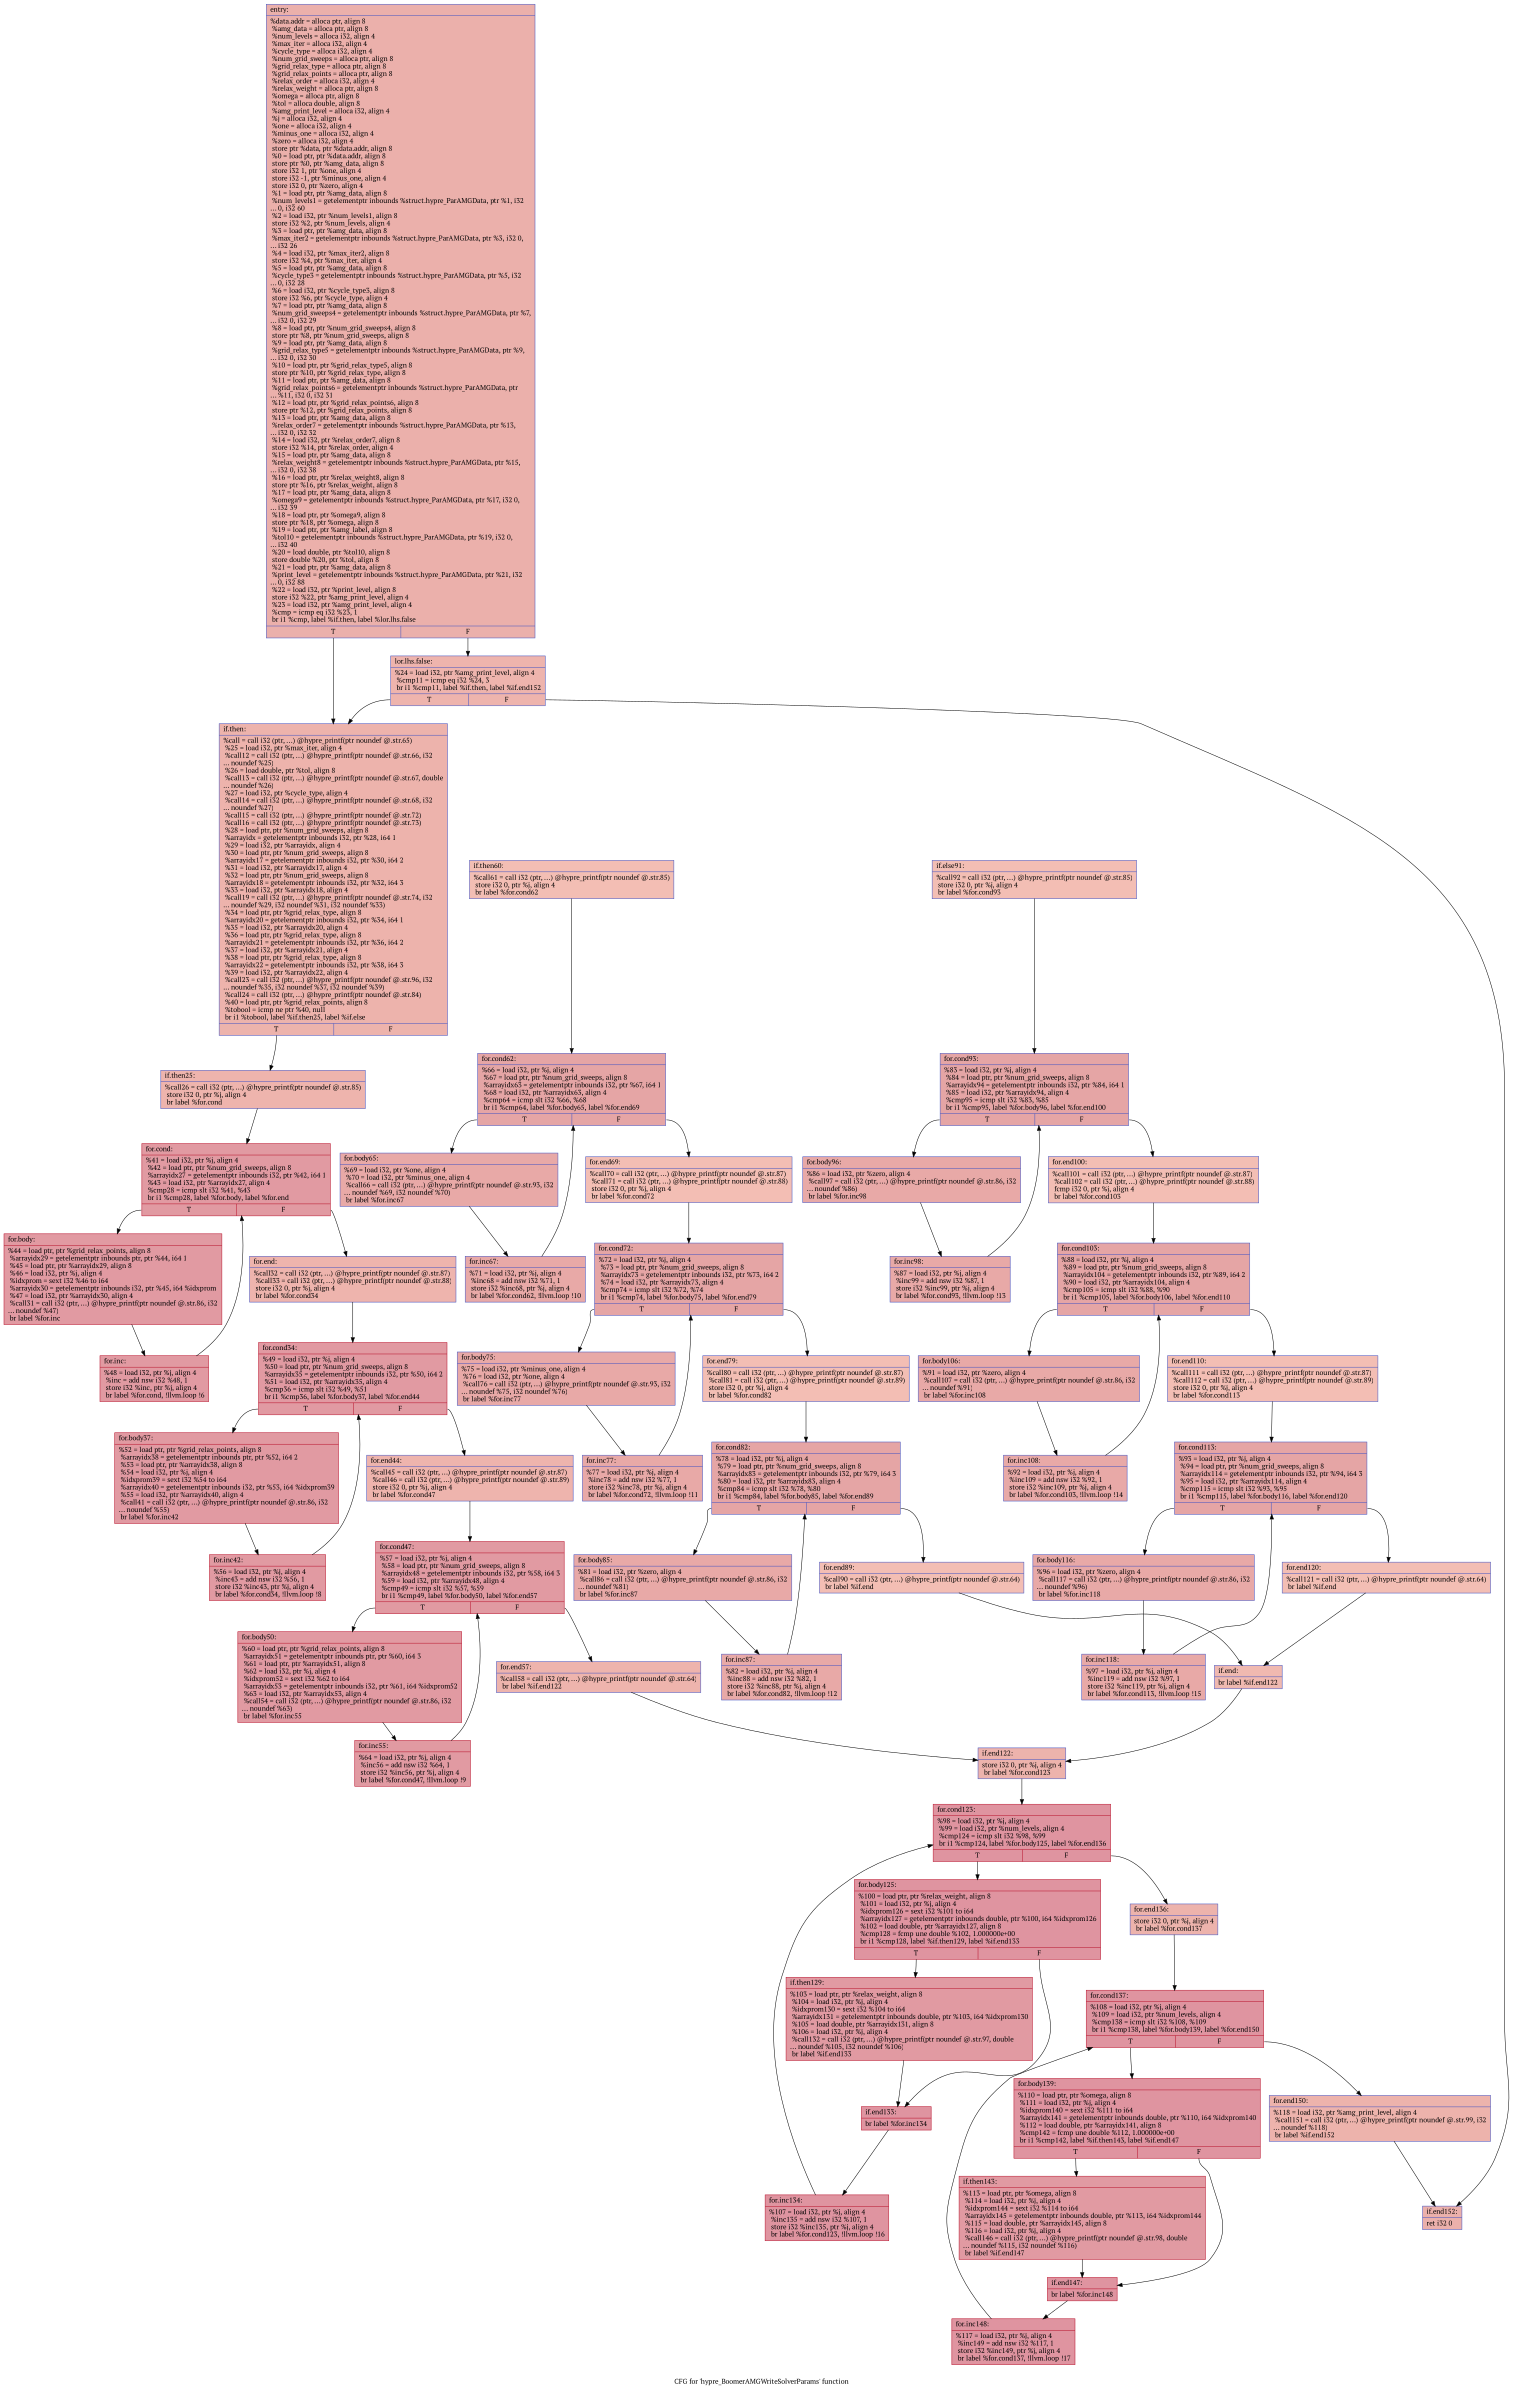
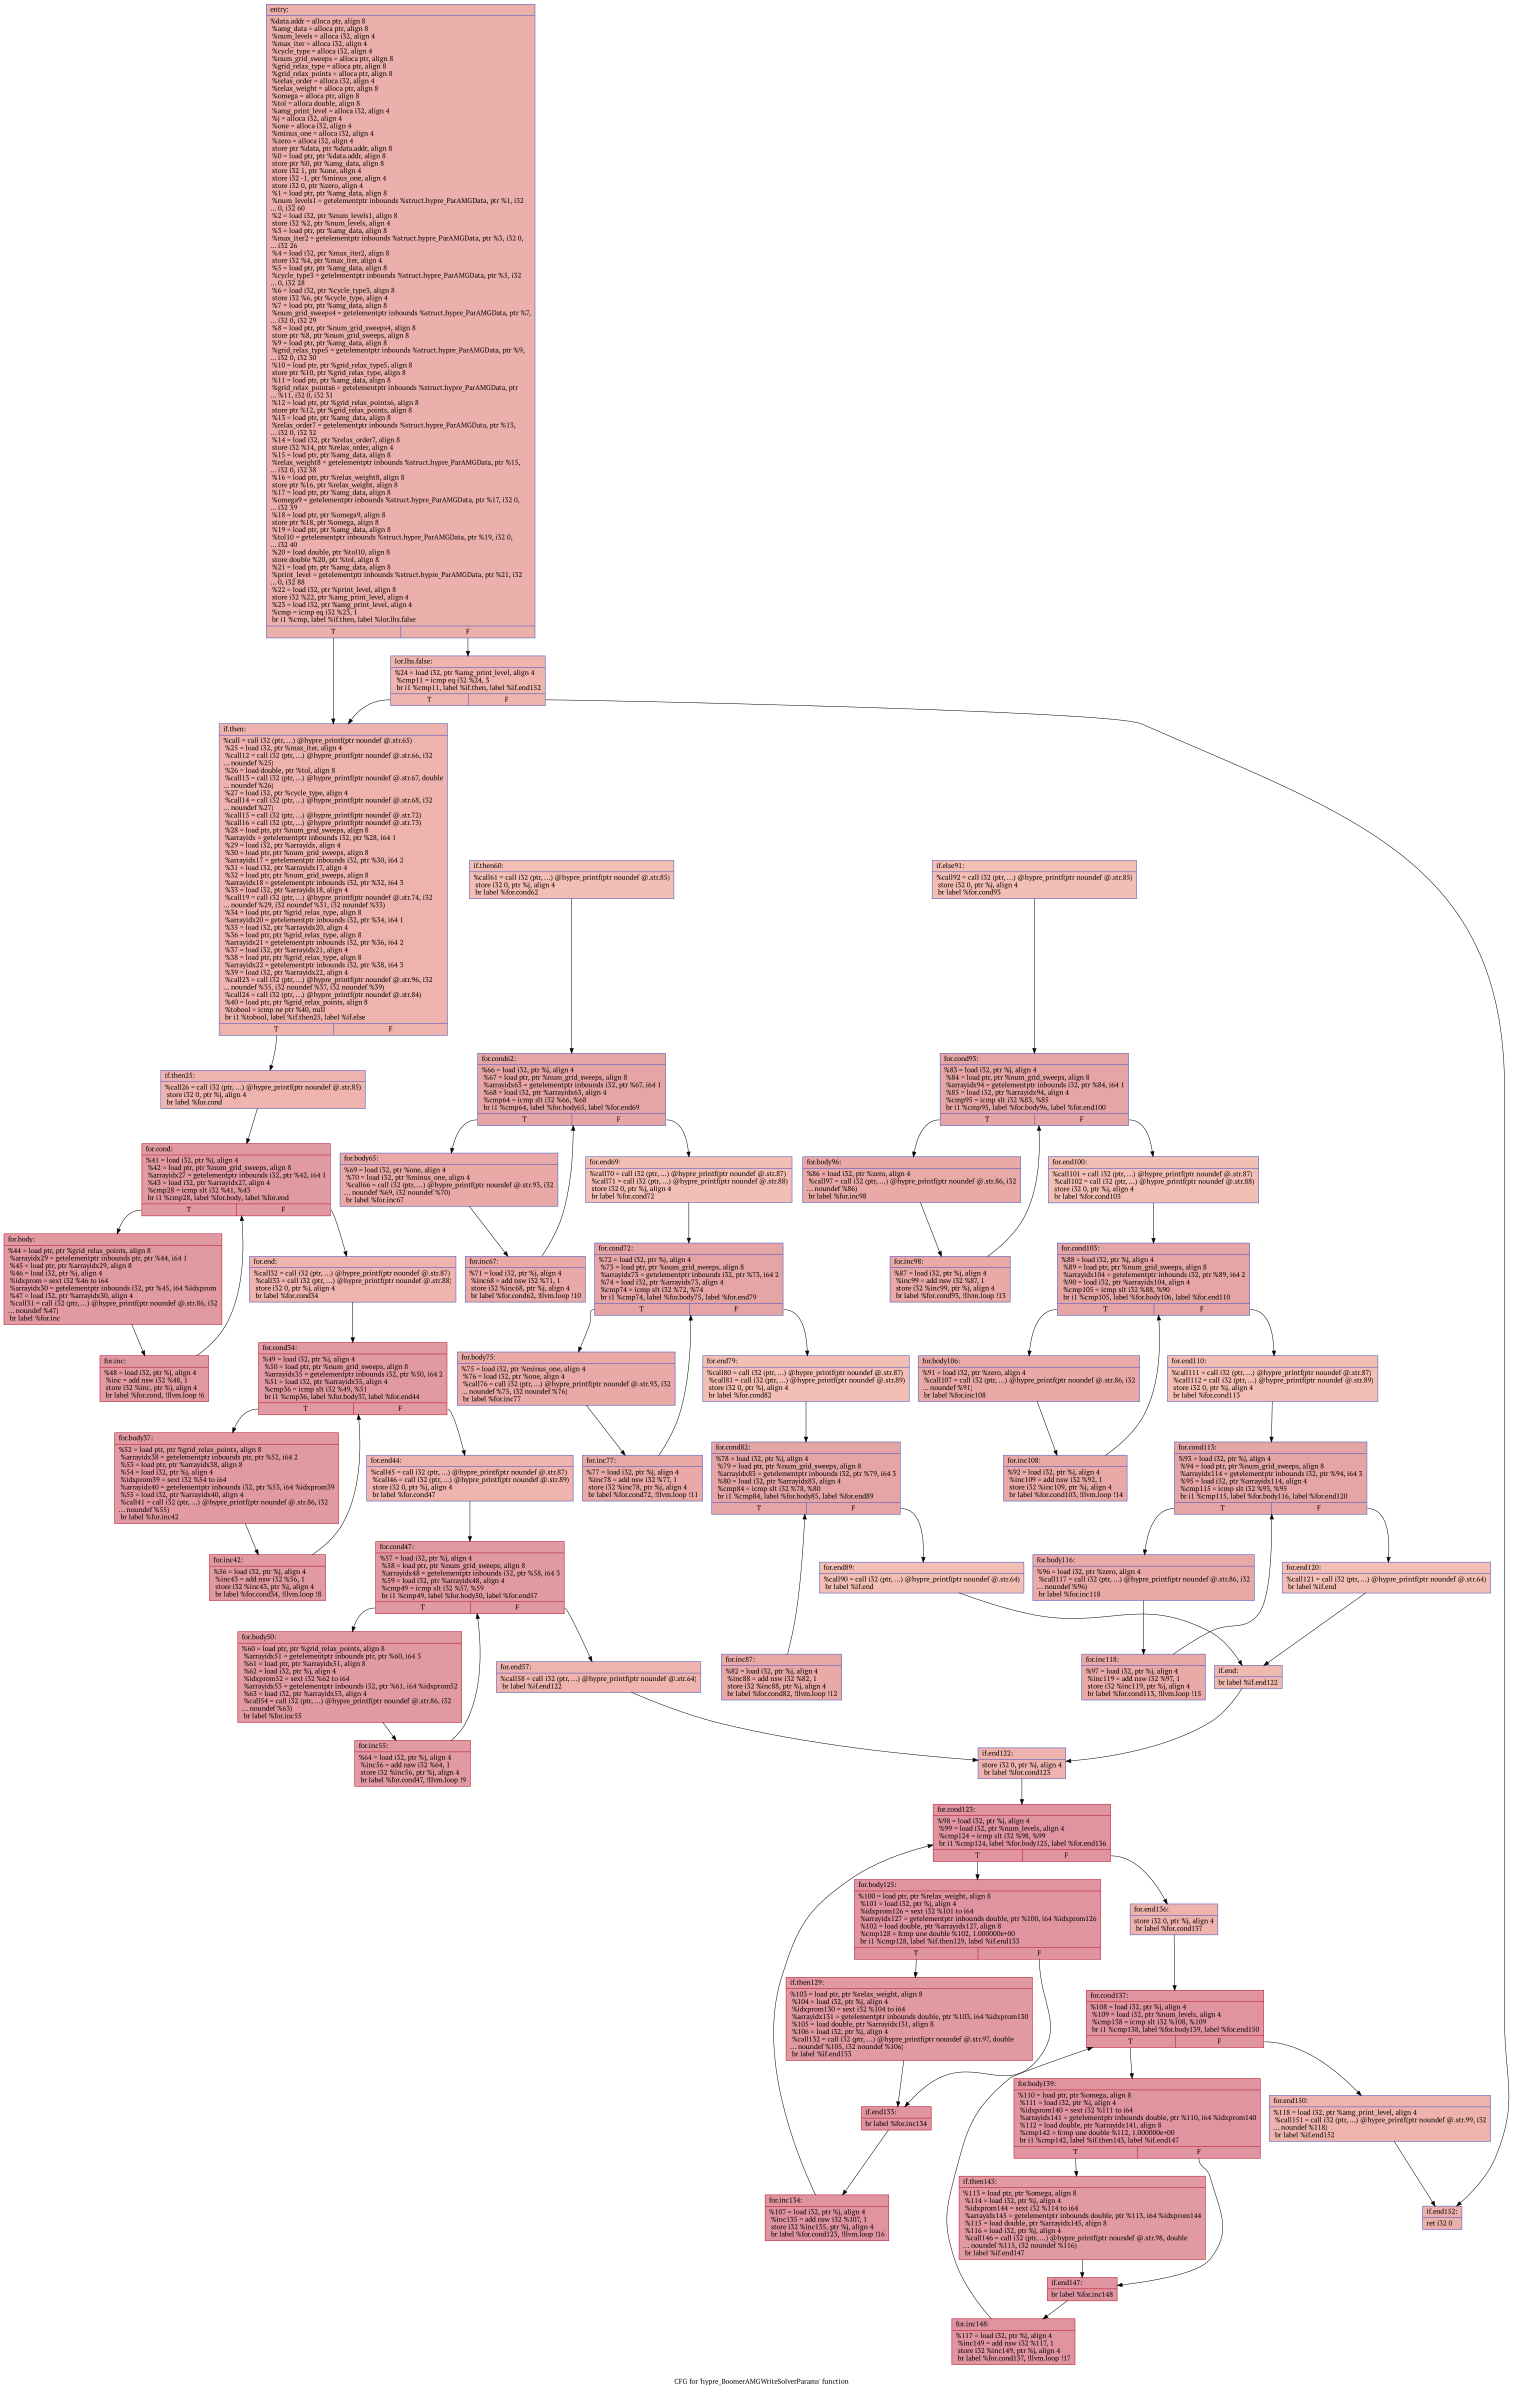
(332, 530) -> (331, 530)
(1093, 1189) -> (1093, 1189)
(683, 1578) -> none
